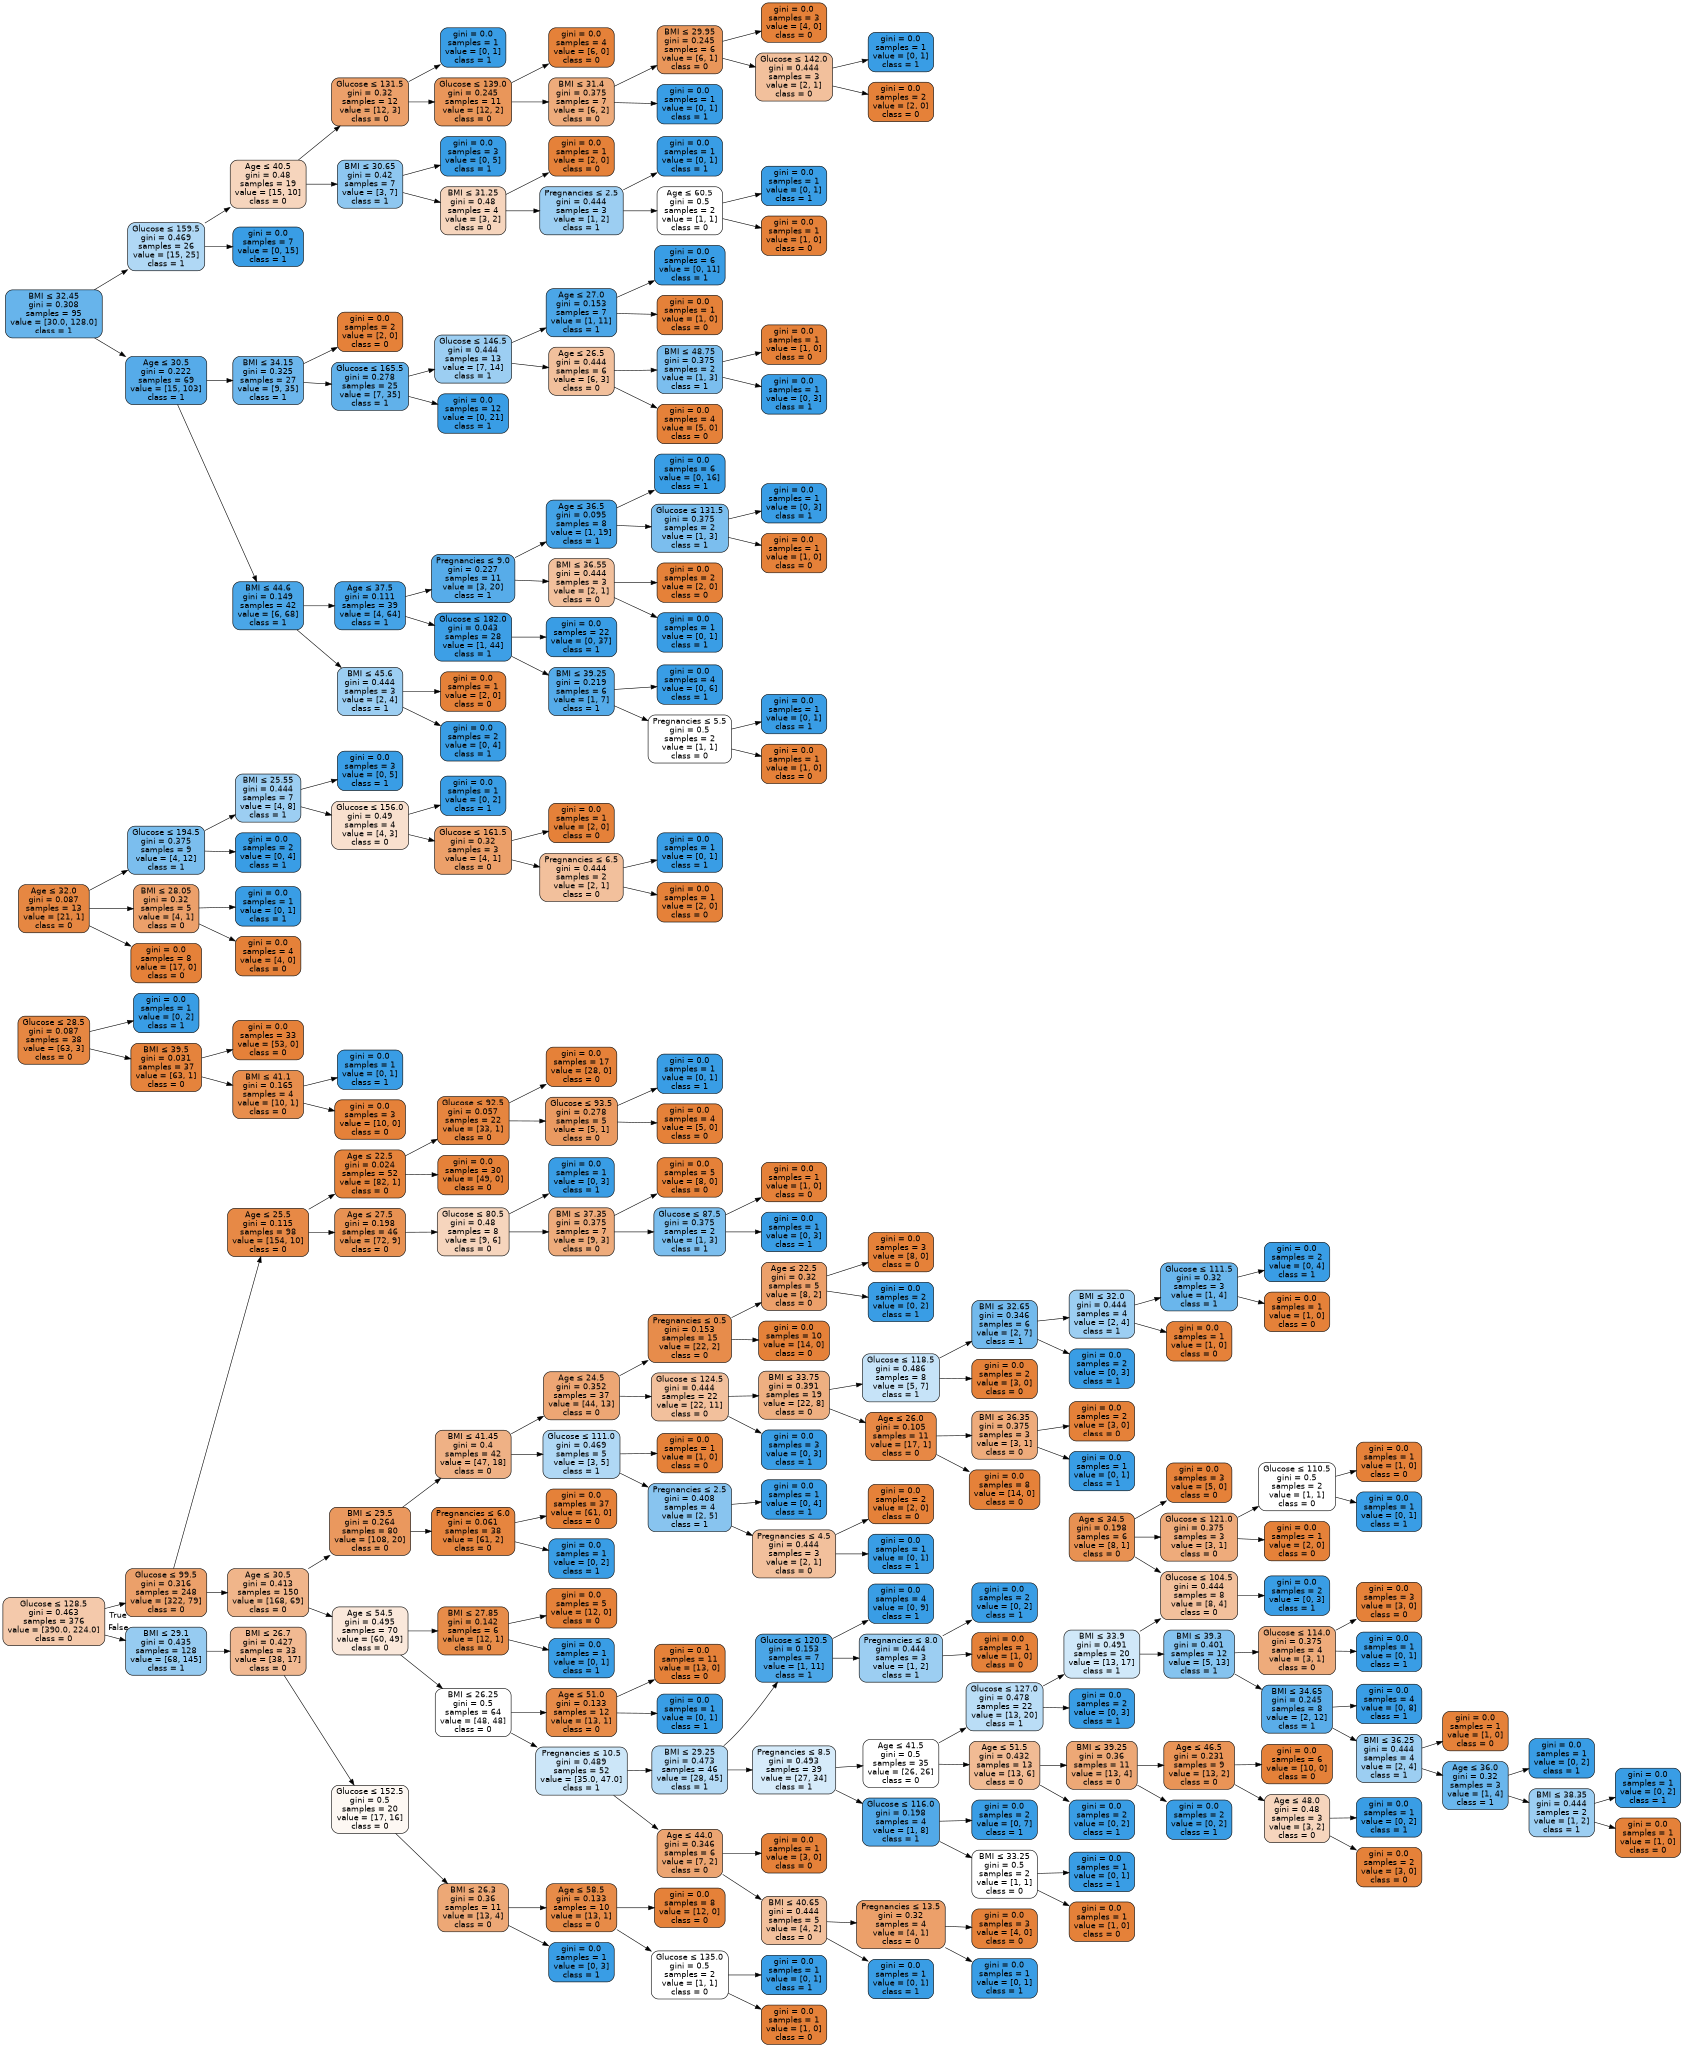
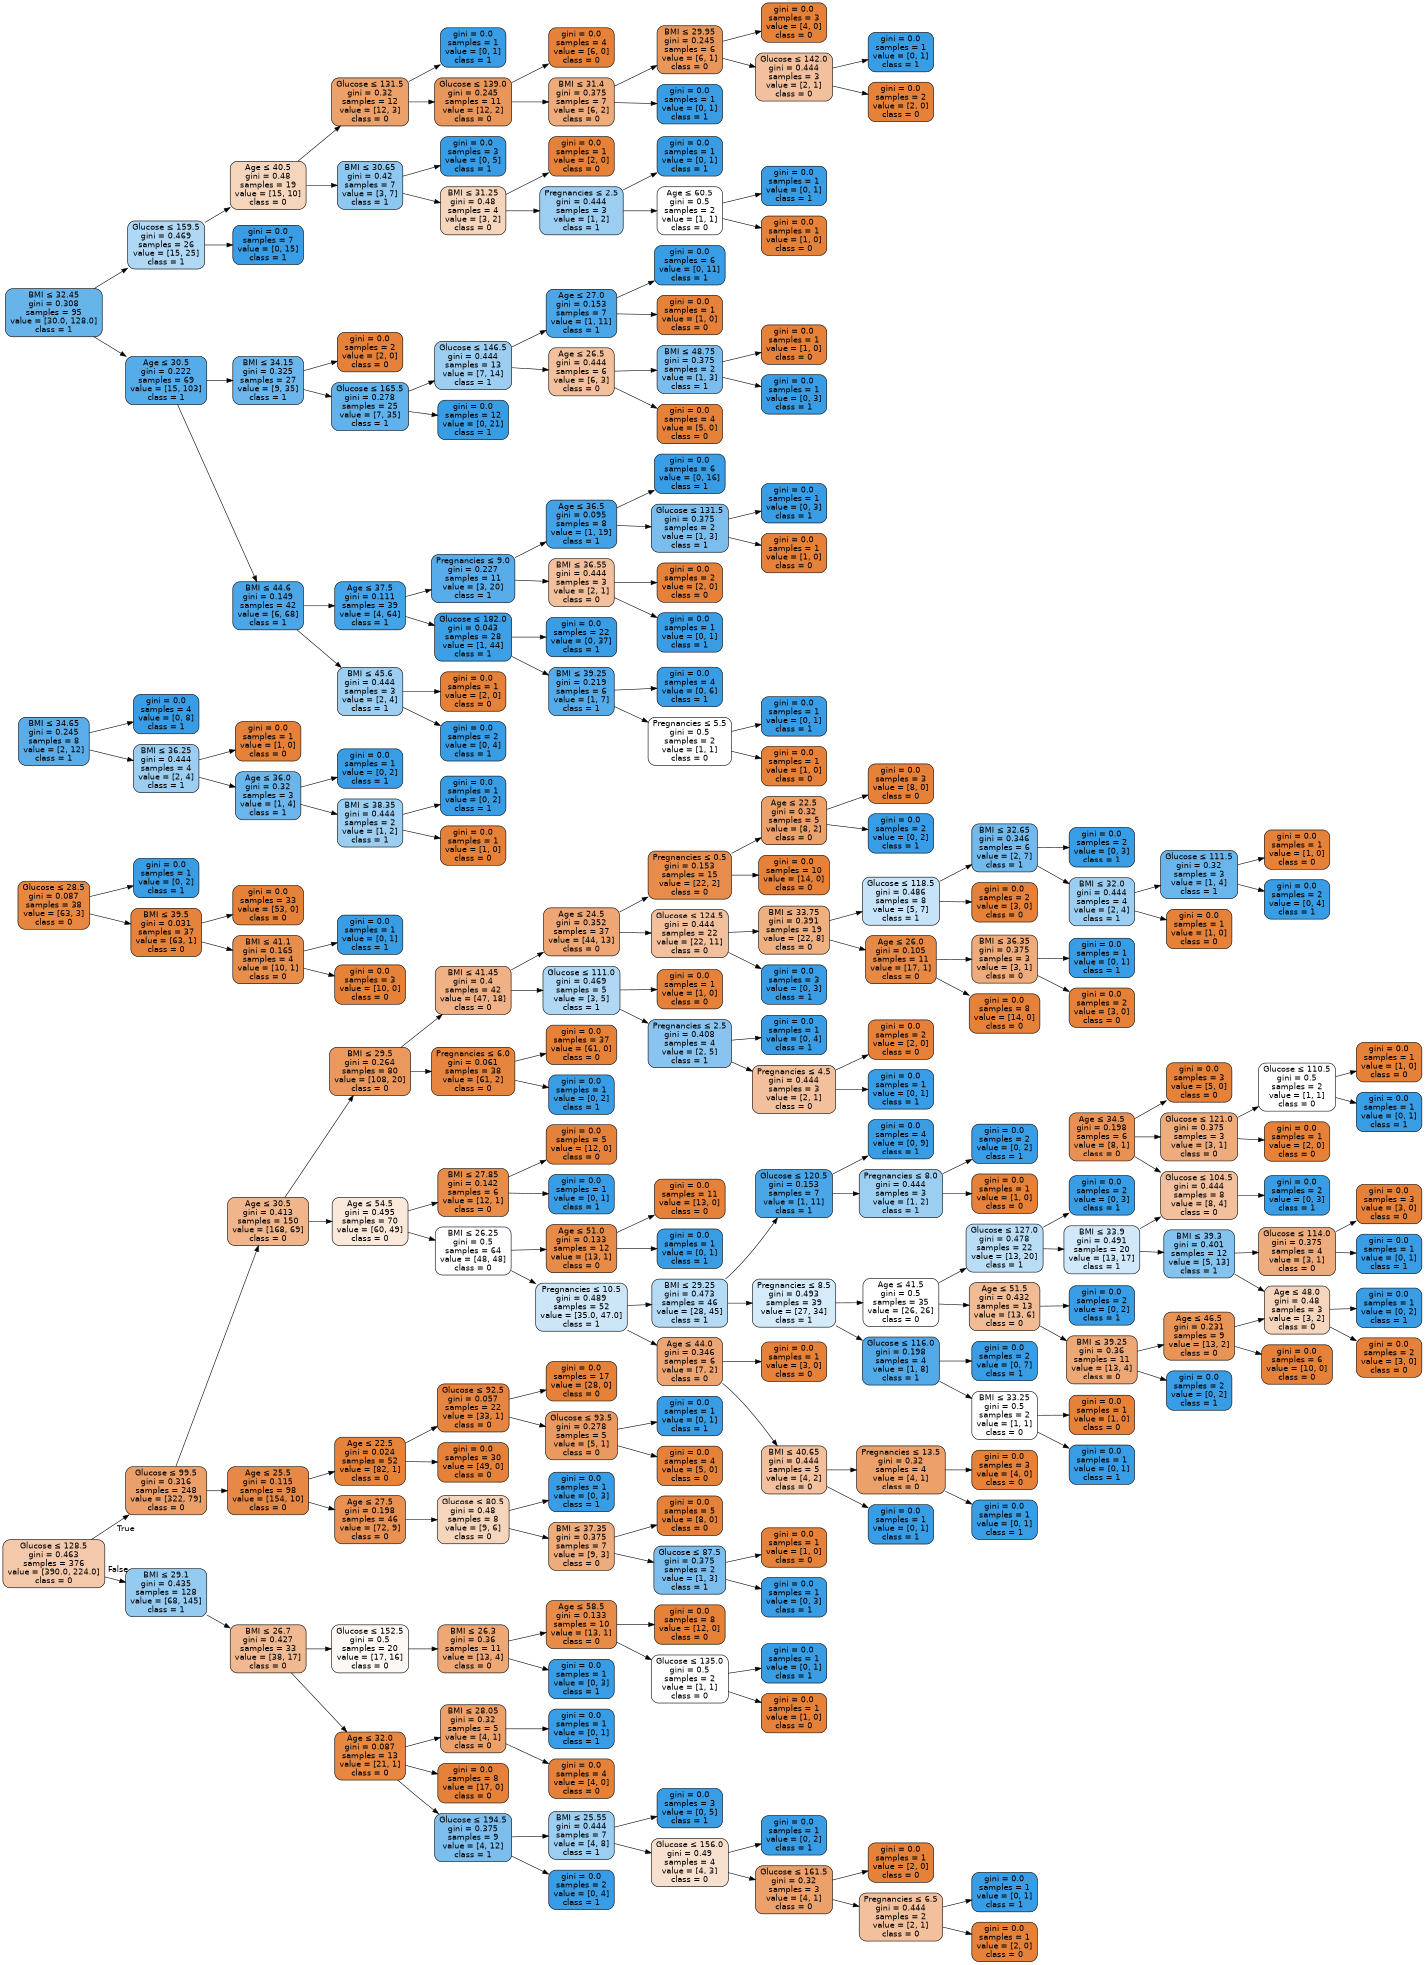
(1246, 1680) -> (1247, 1281)
none -> (317, 1700)
